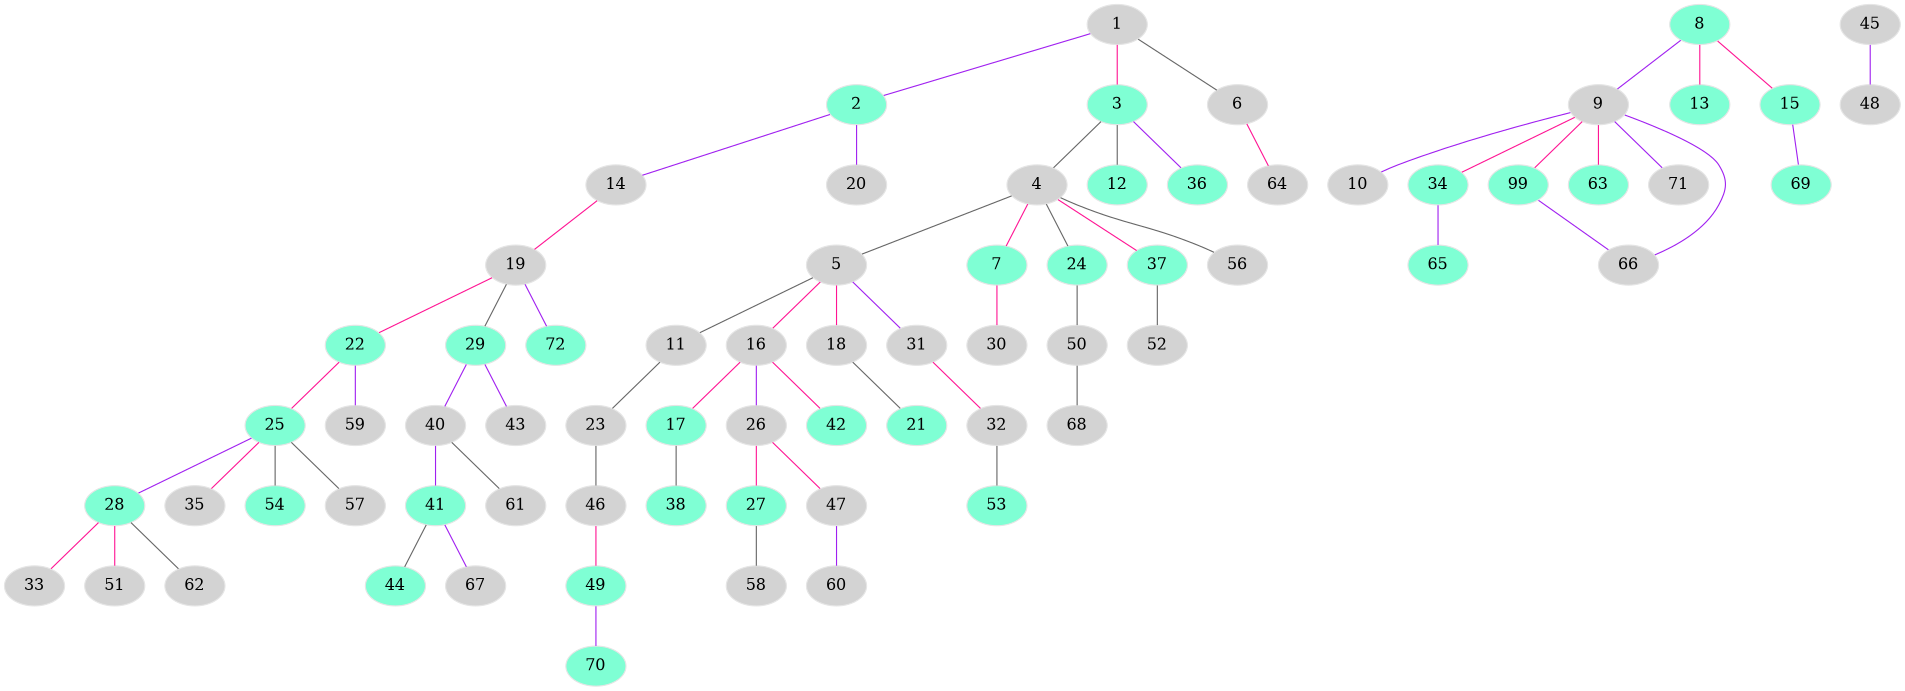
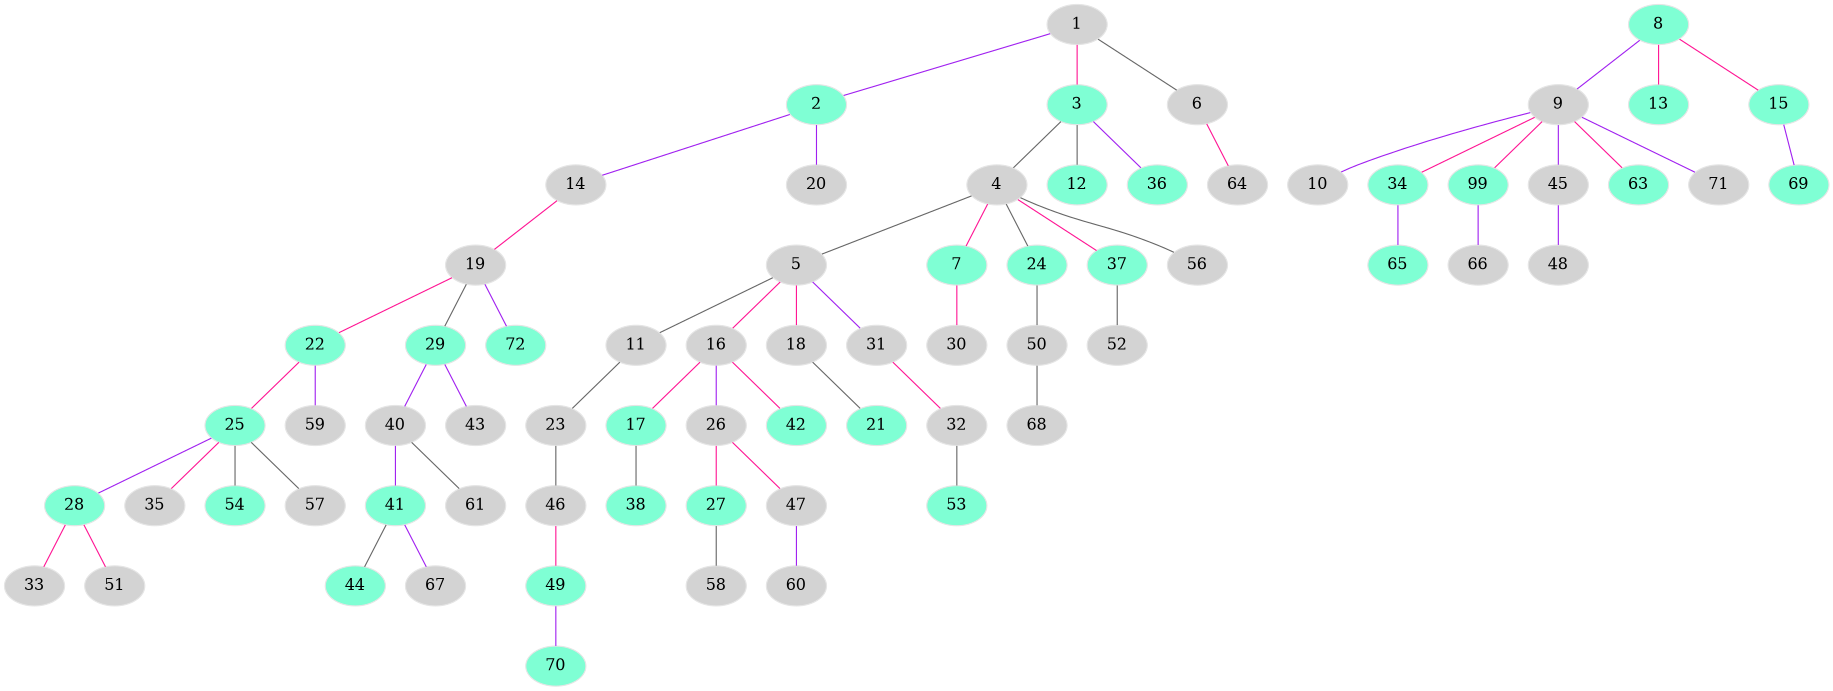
(1723, 173) -> (1558, 145)
(195, 586) -> none
